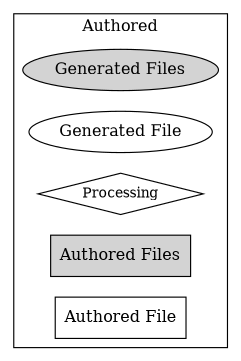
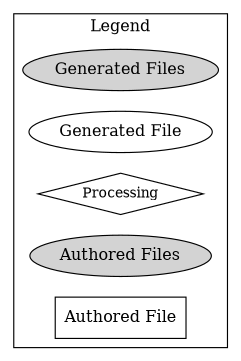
(121, 27) -> (121, 27)
(121, 256) -> (121, 256)
